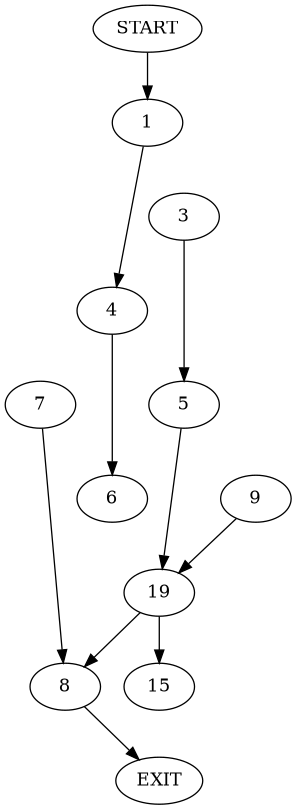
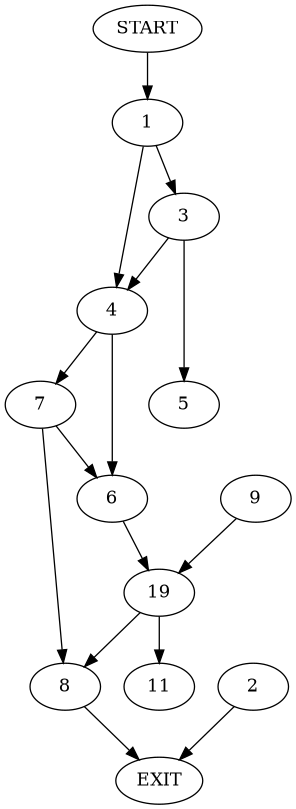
none -> (163, 164)
none -> (152, 259)
none -> (80, 353)
none -> (72, 447)
(173, 492) -> (133, 540)
(159, 687) -> (159, 687)
none -> (253, 687)
